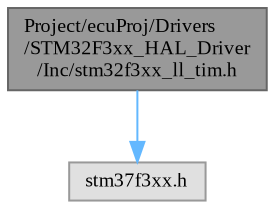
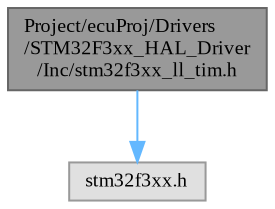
(137, 182) -> (137, 182)
